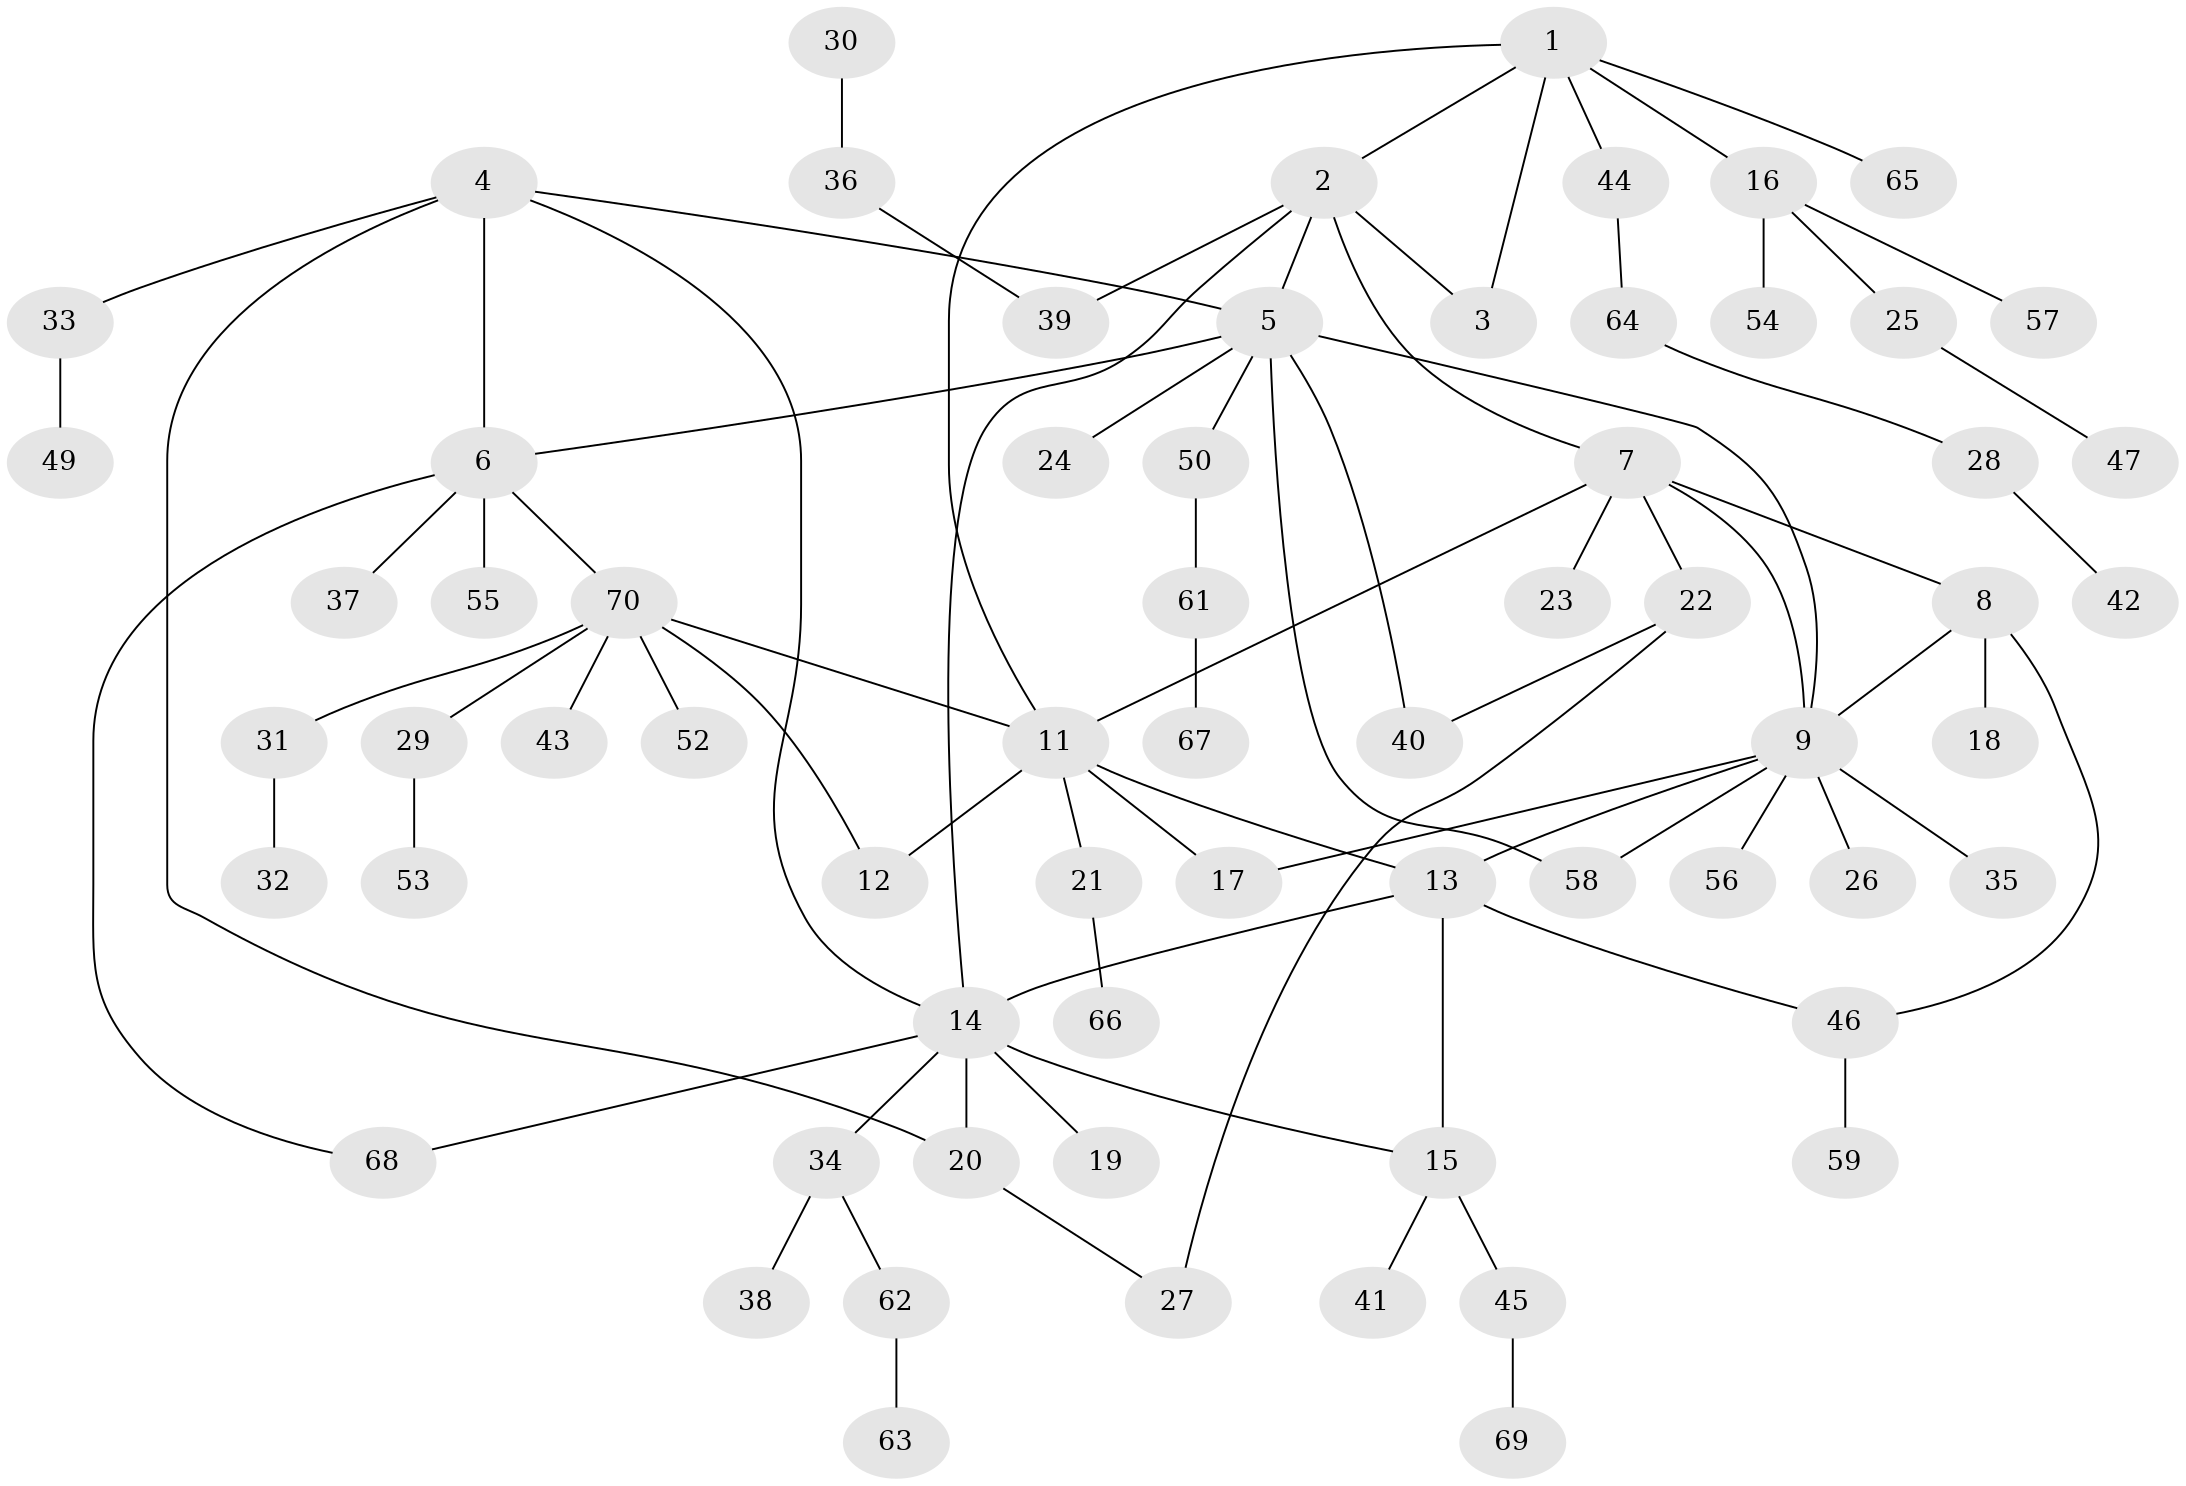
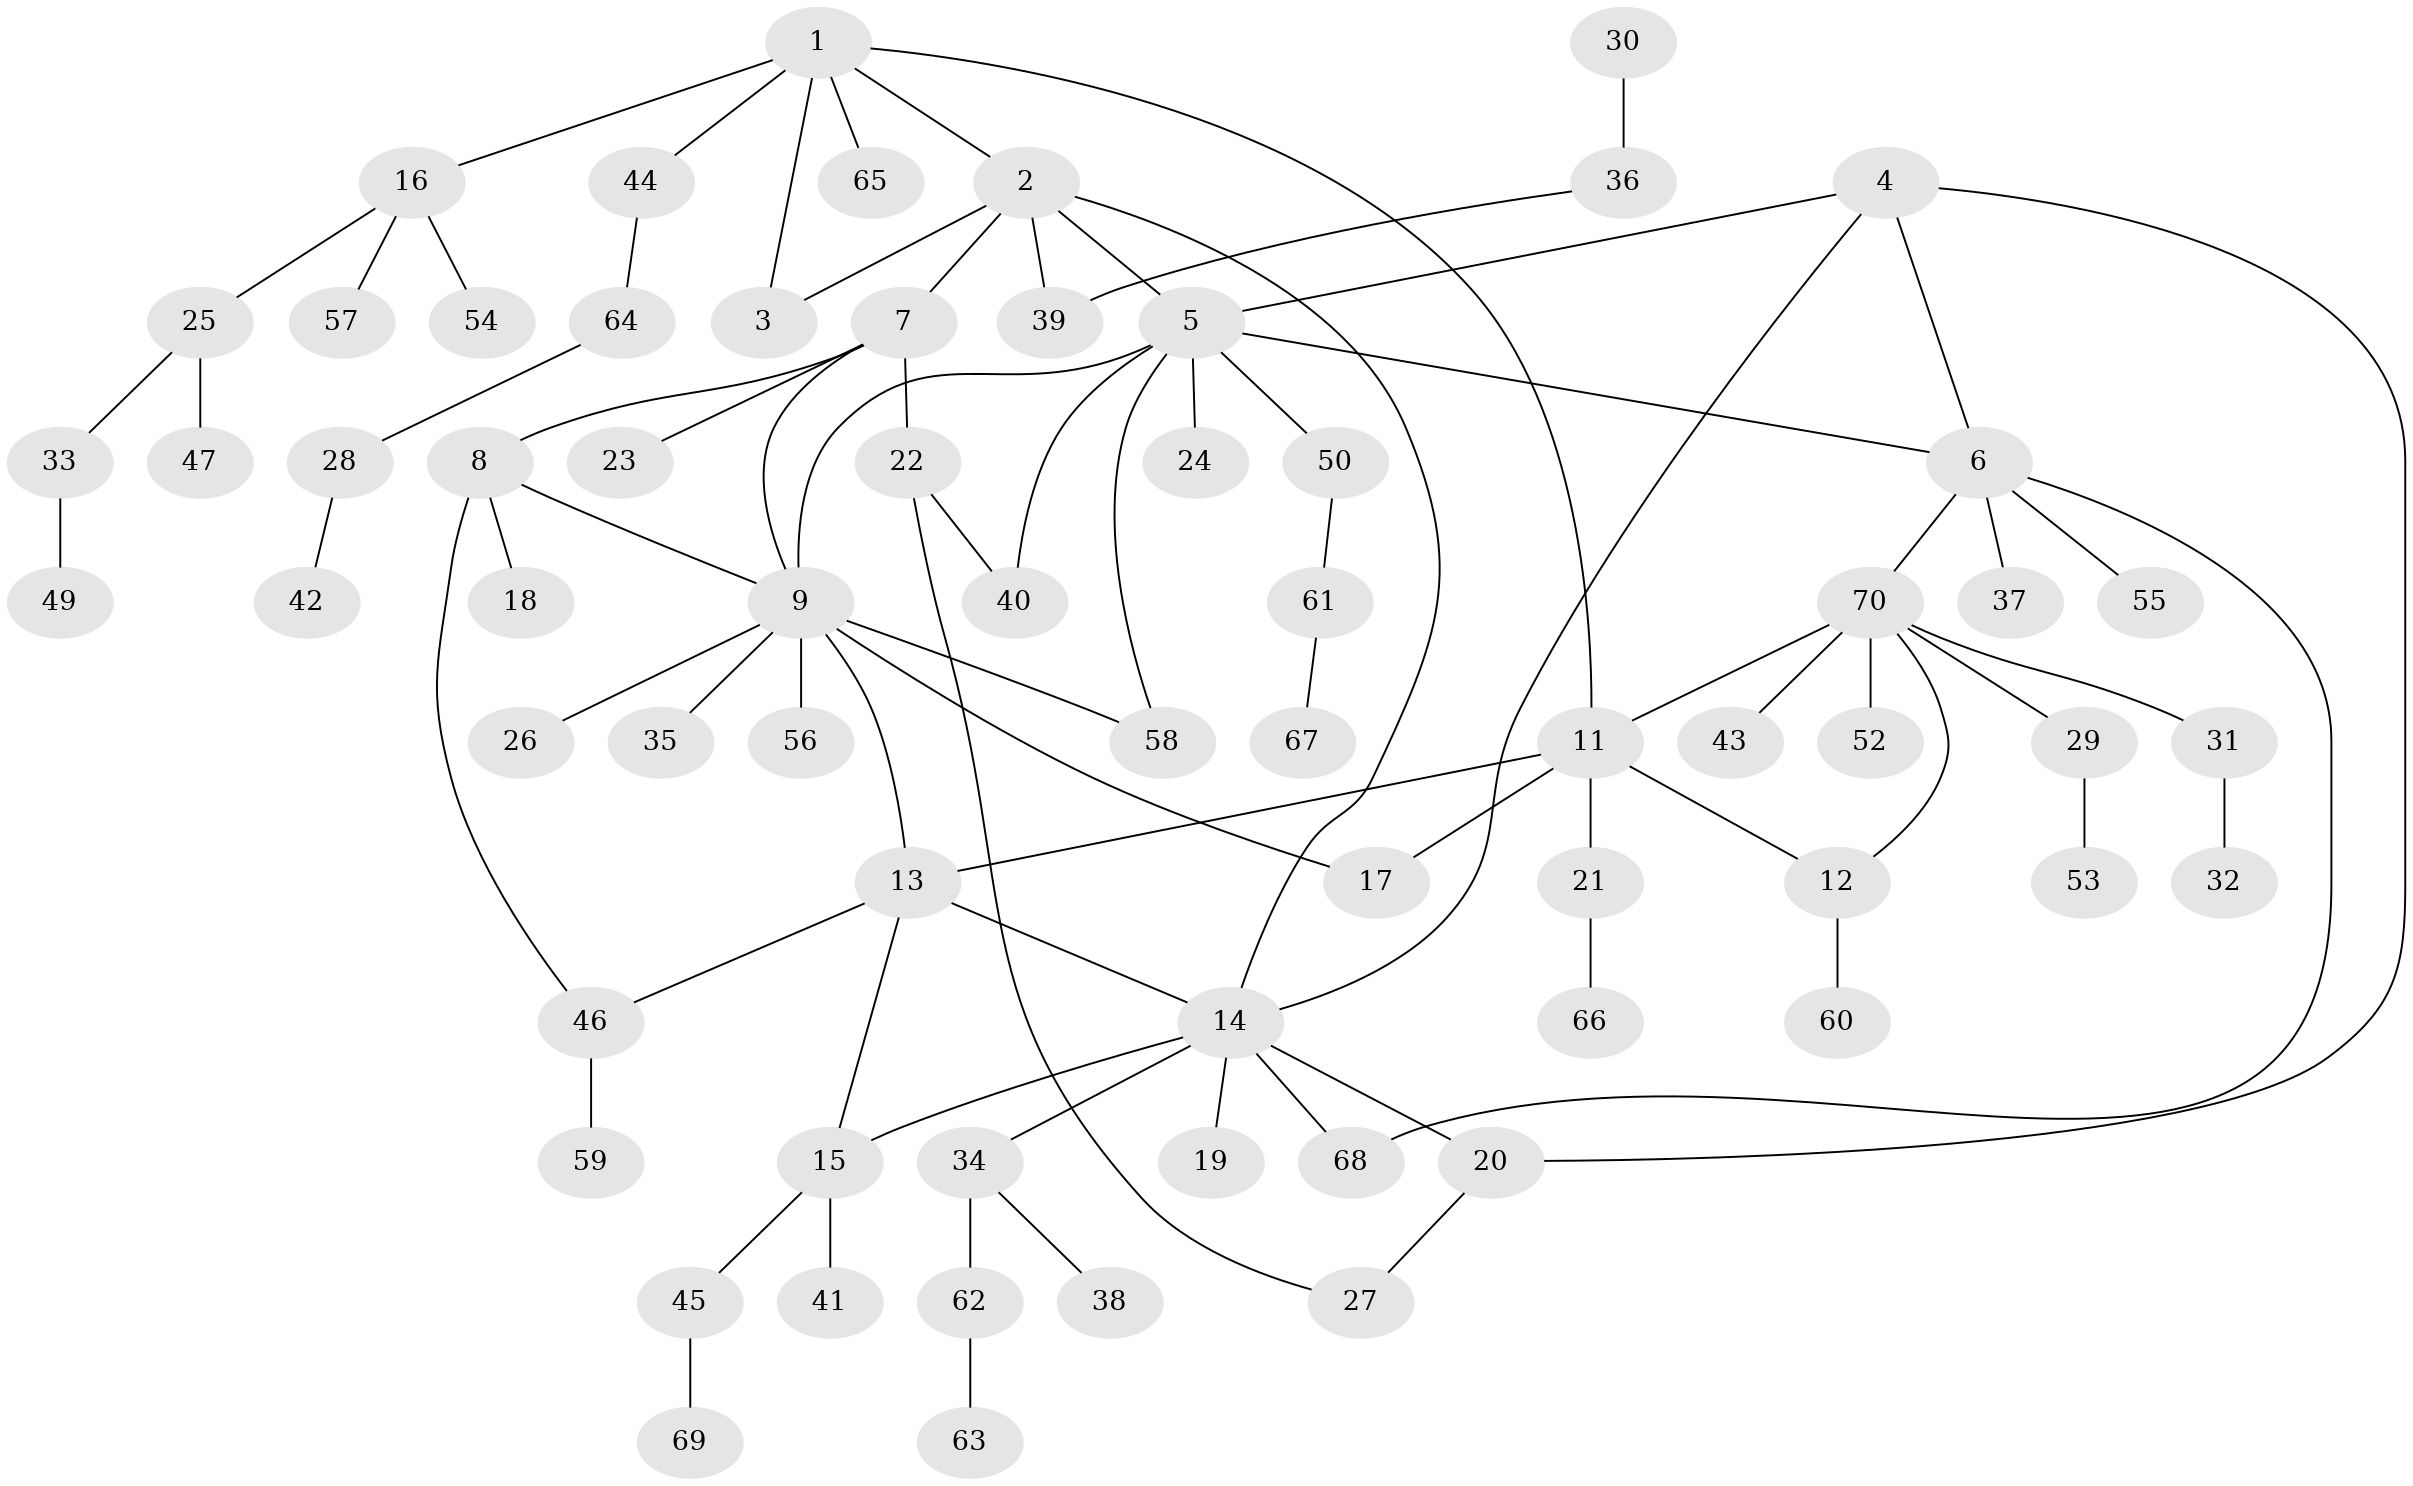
(268, 246) -> (130, 393)
(1342, 603) -> none
none -> (1838, 1023)
